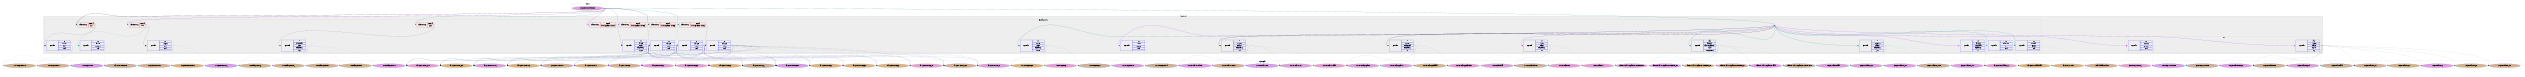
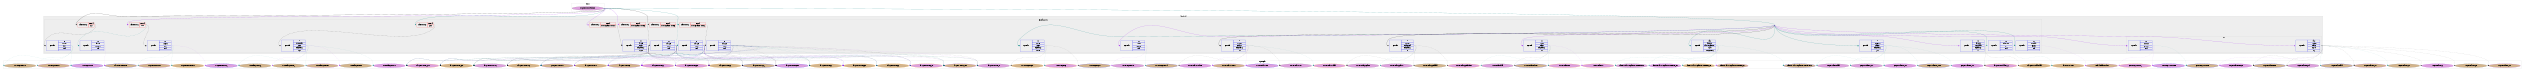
(1766, 66) -> none
